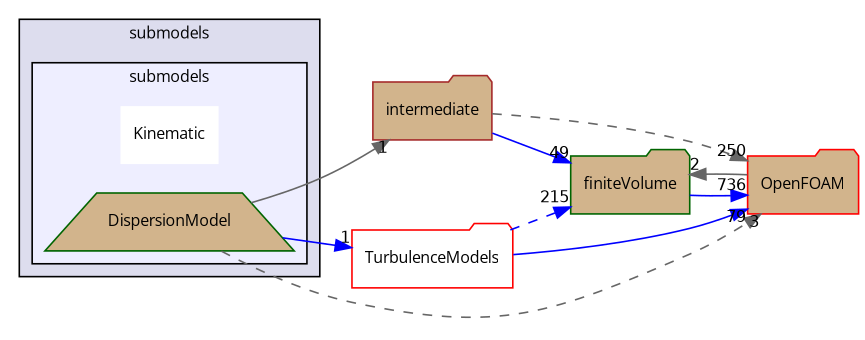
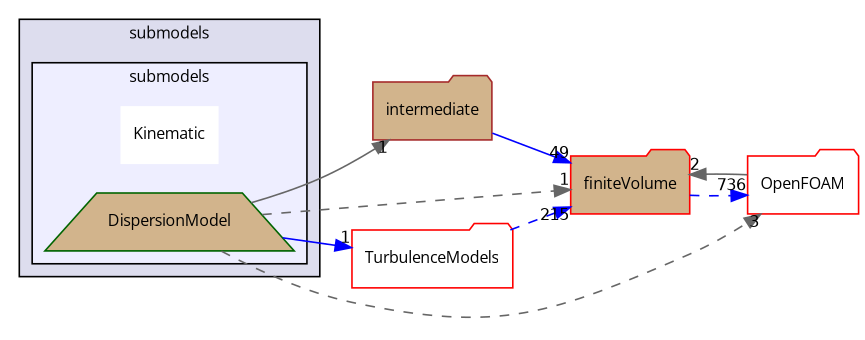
(613, 127) -> none
(630, 185) -> (630, 185)
(803, 185) -> (803, 185)
(710, 196) -> (710, 196)
none -> (408, 203)
(624, 242) -> none
